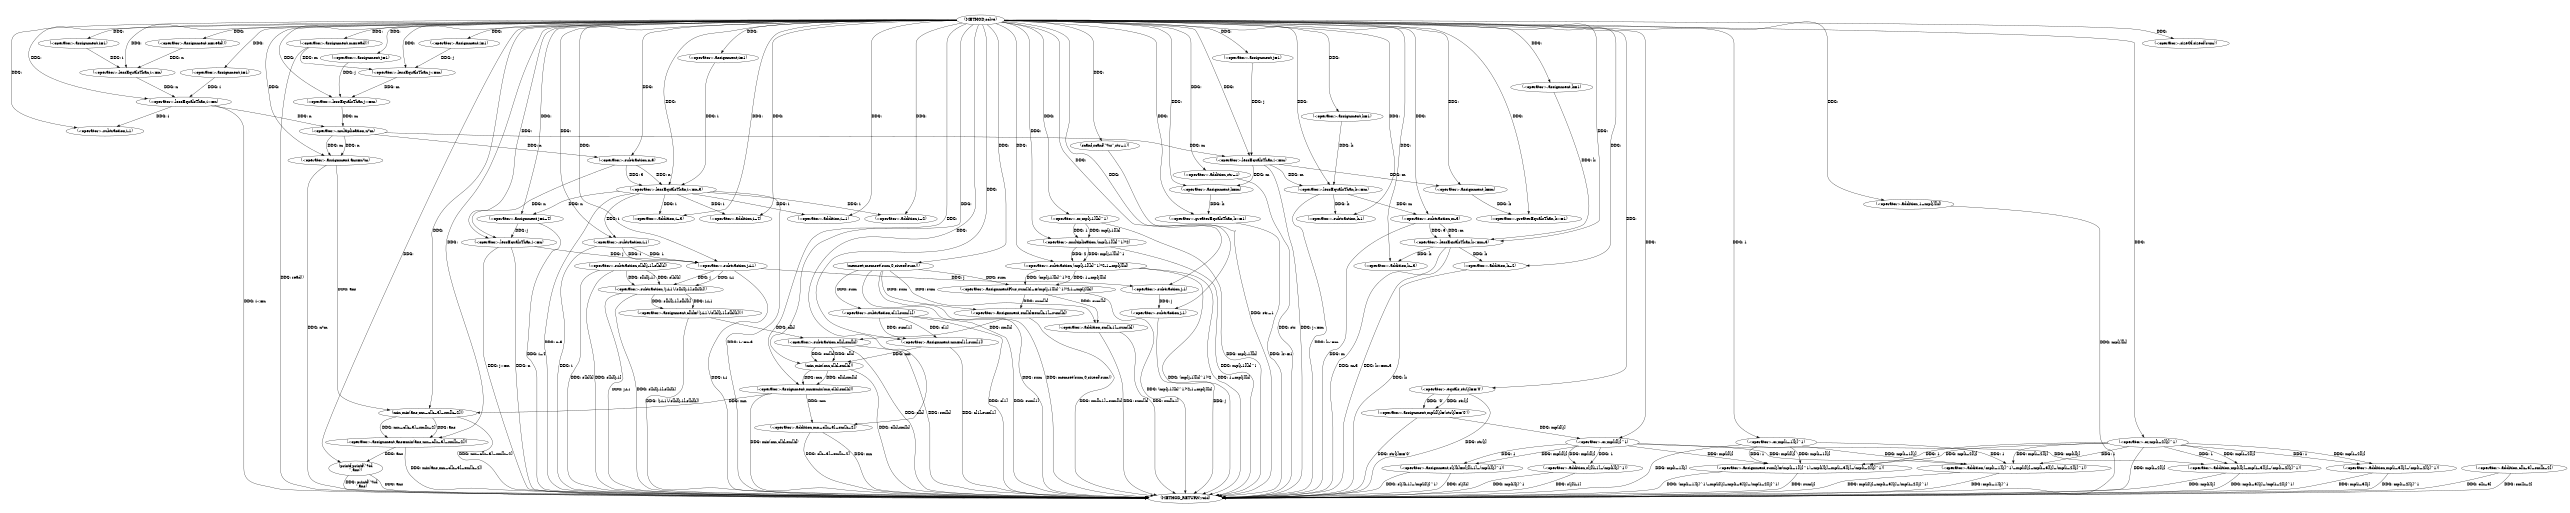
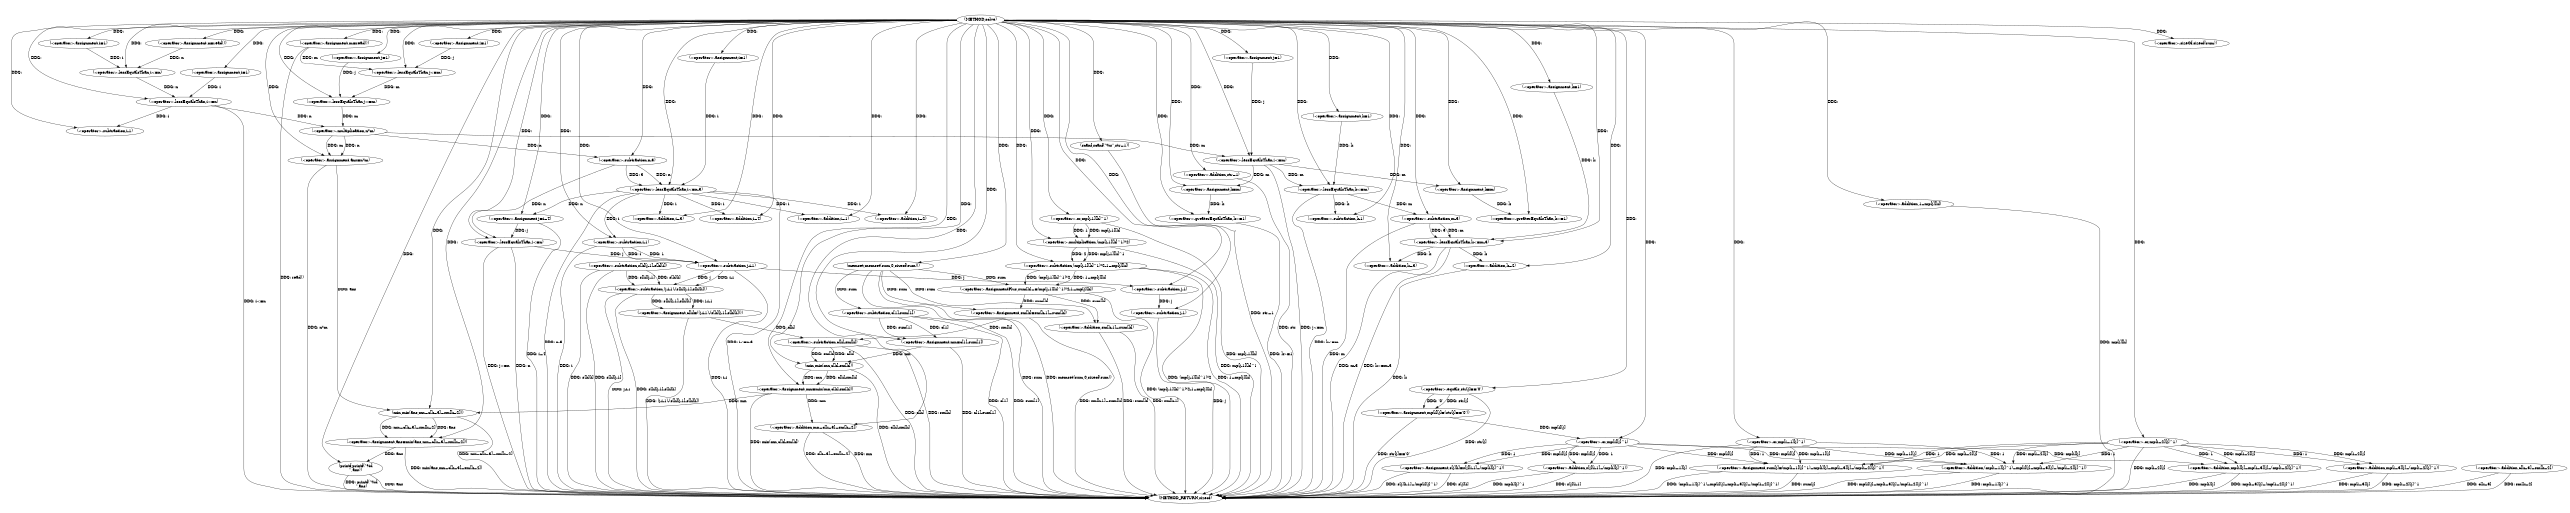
(1740, 242) -> (1740, 242)
(1185, 498) -> (1185, 498)
